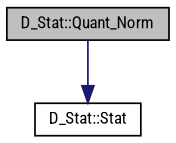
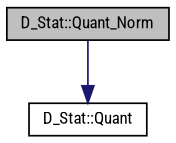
(88, 119) -> (88, 119)
